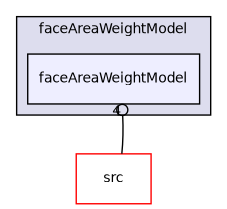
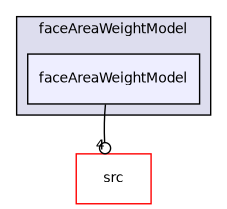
(123, 135) -> (104, 123)
